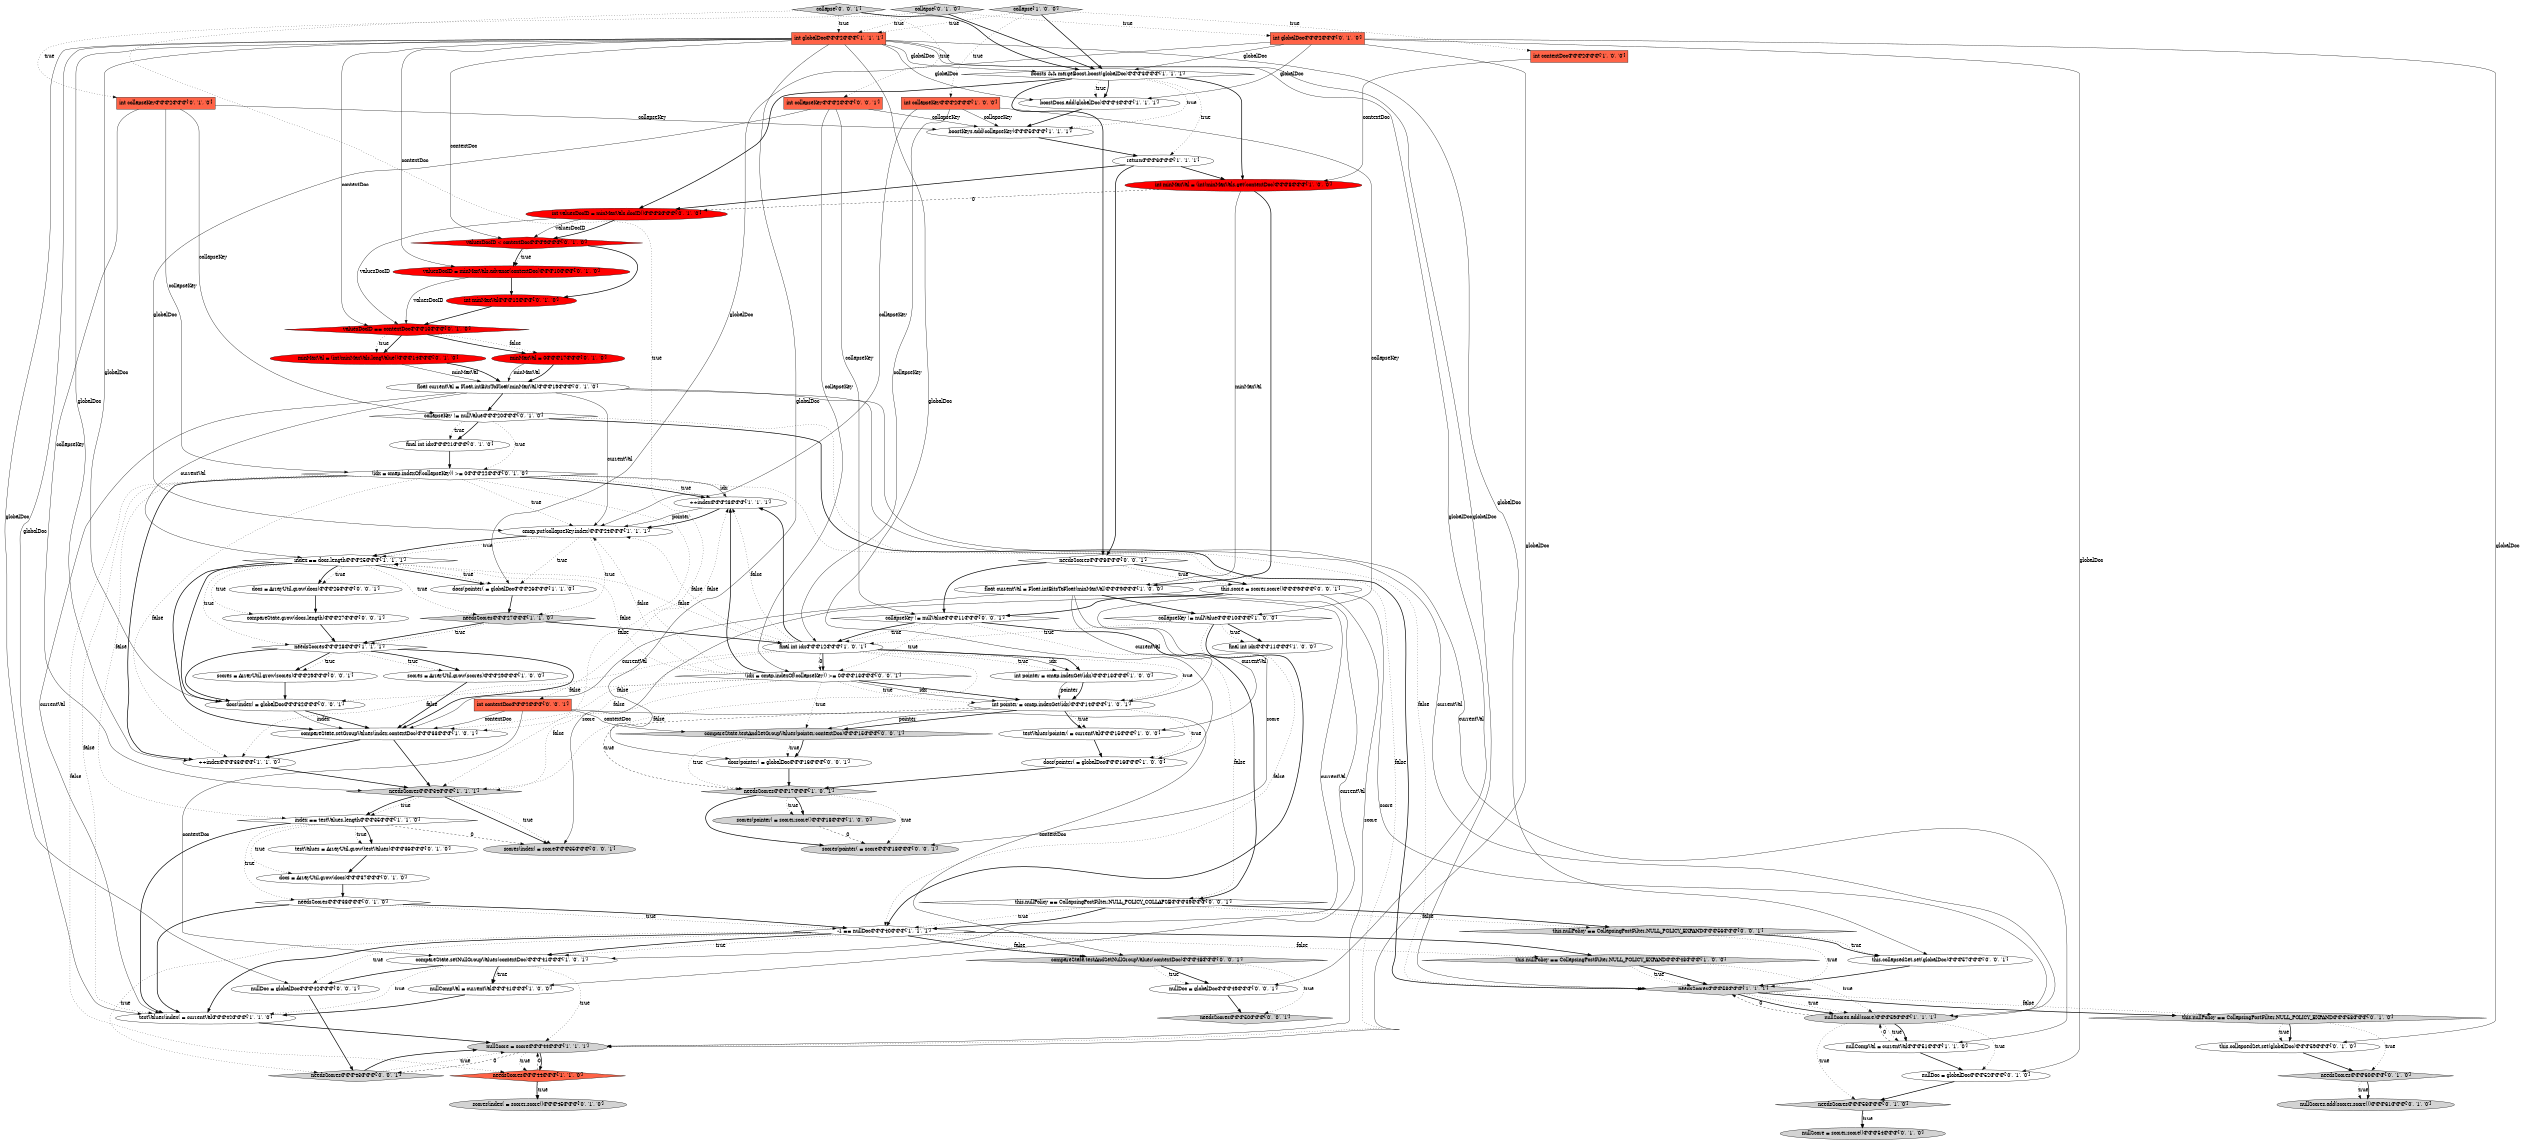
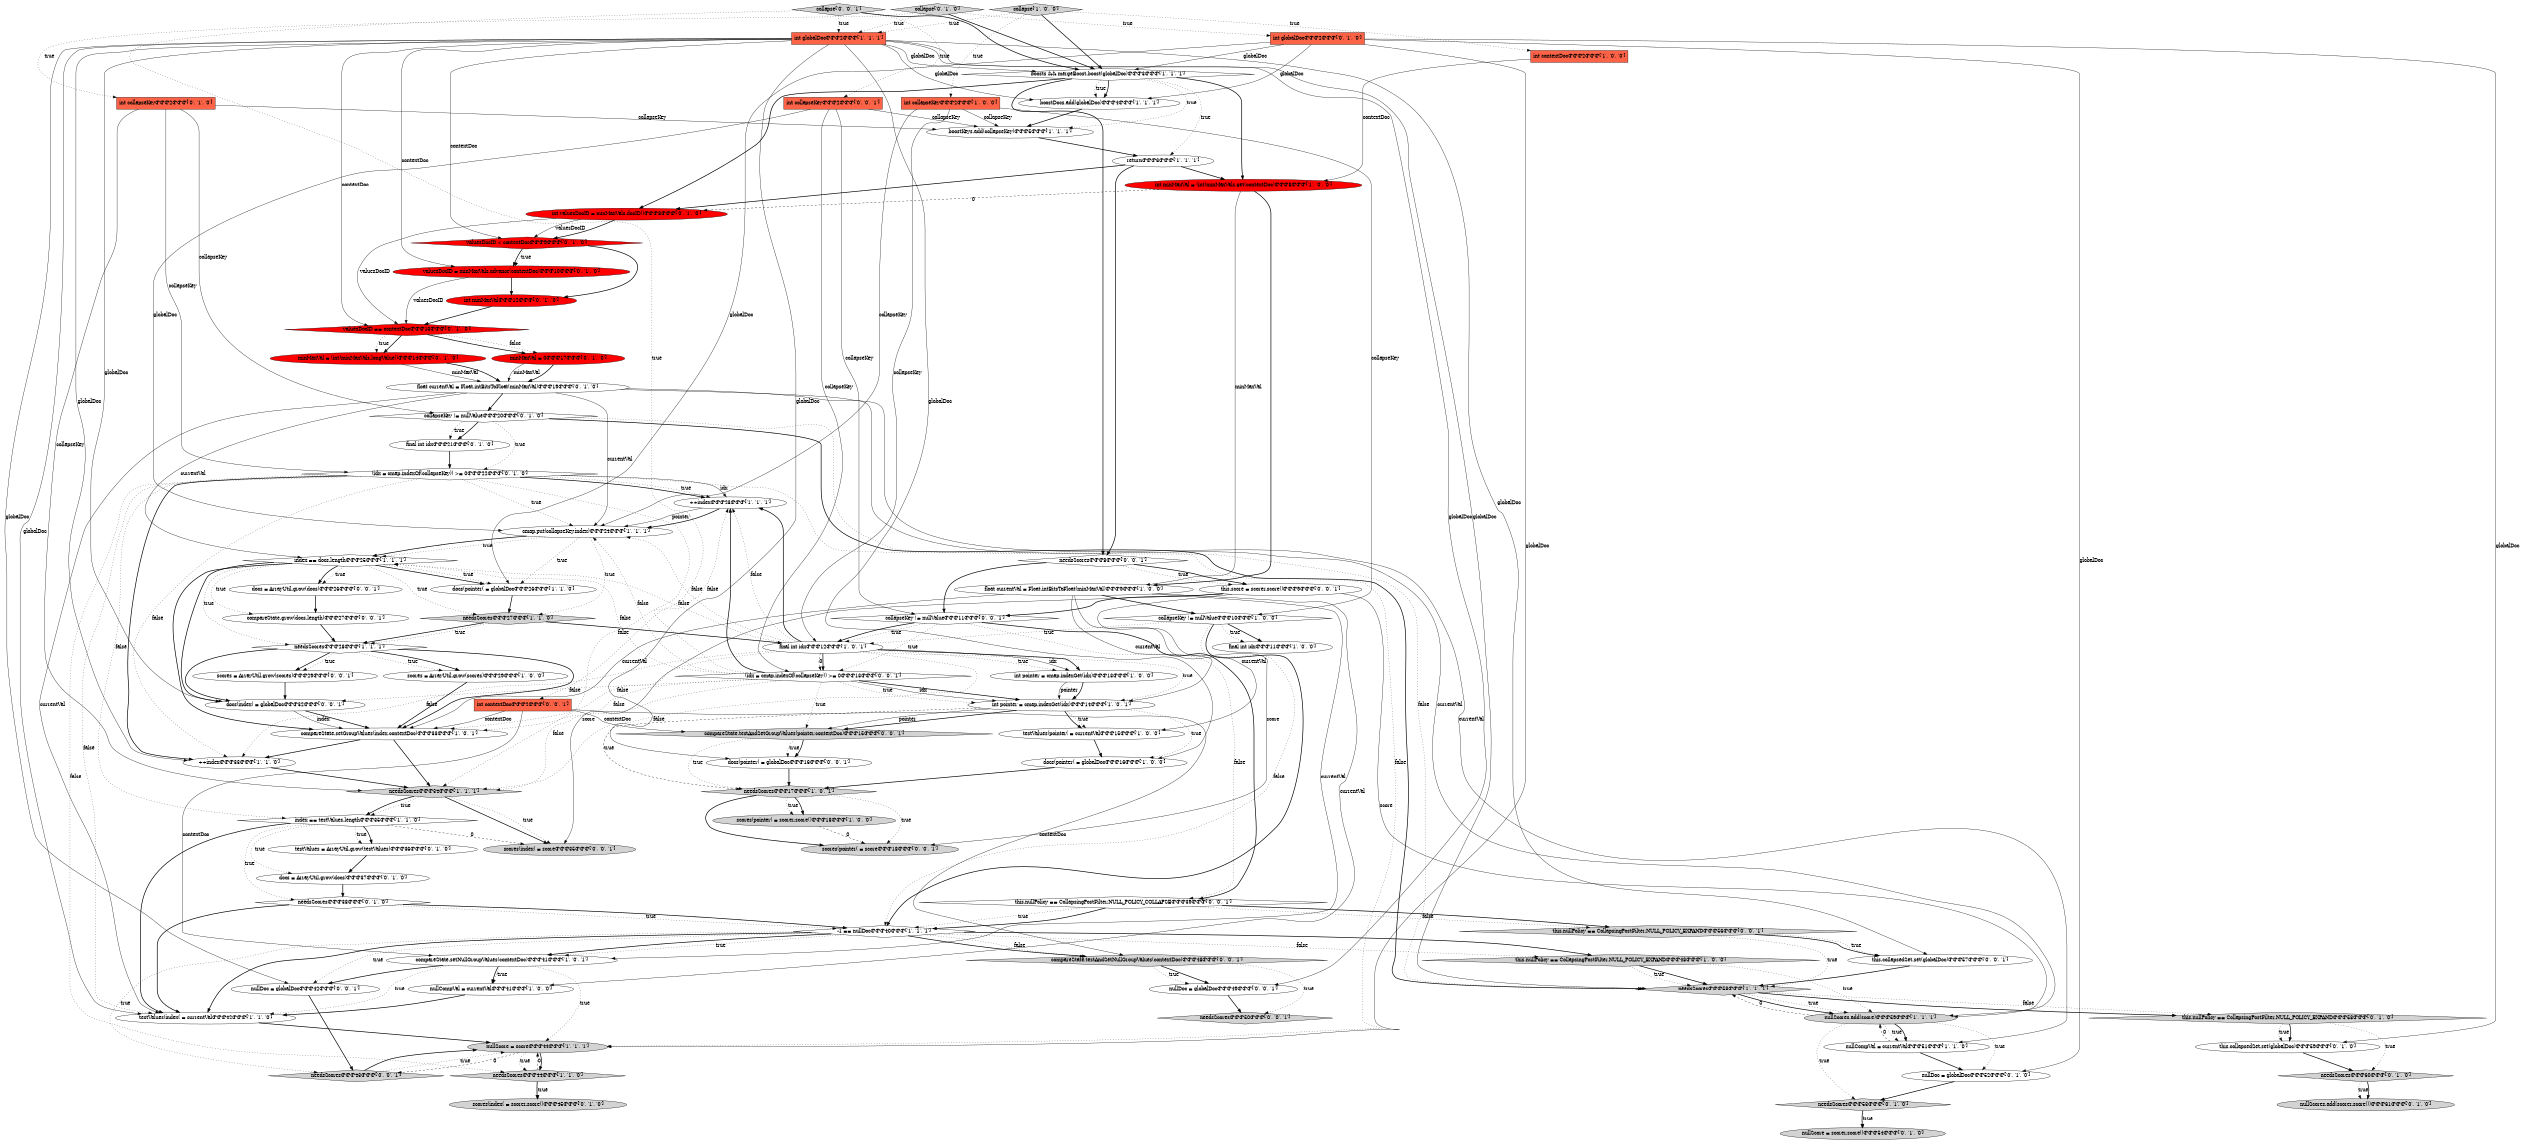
(1207, 1034) -> none
(538, 1076) -> (538, 1076)
